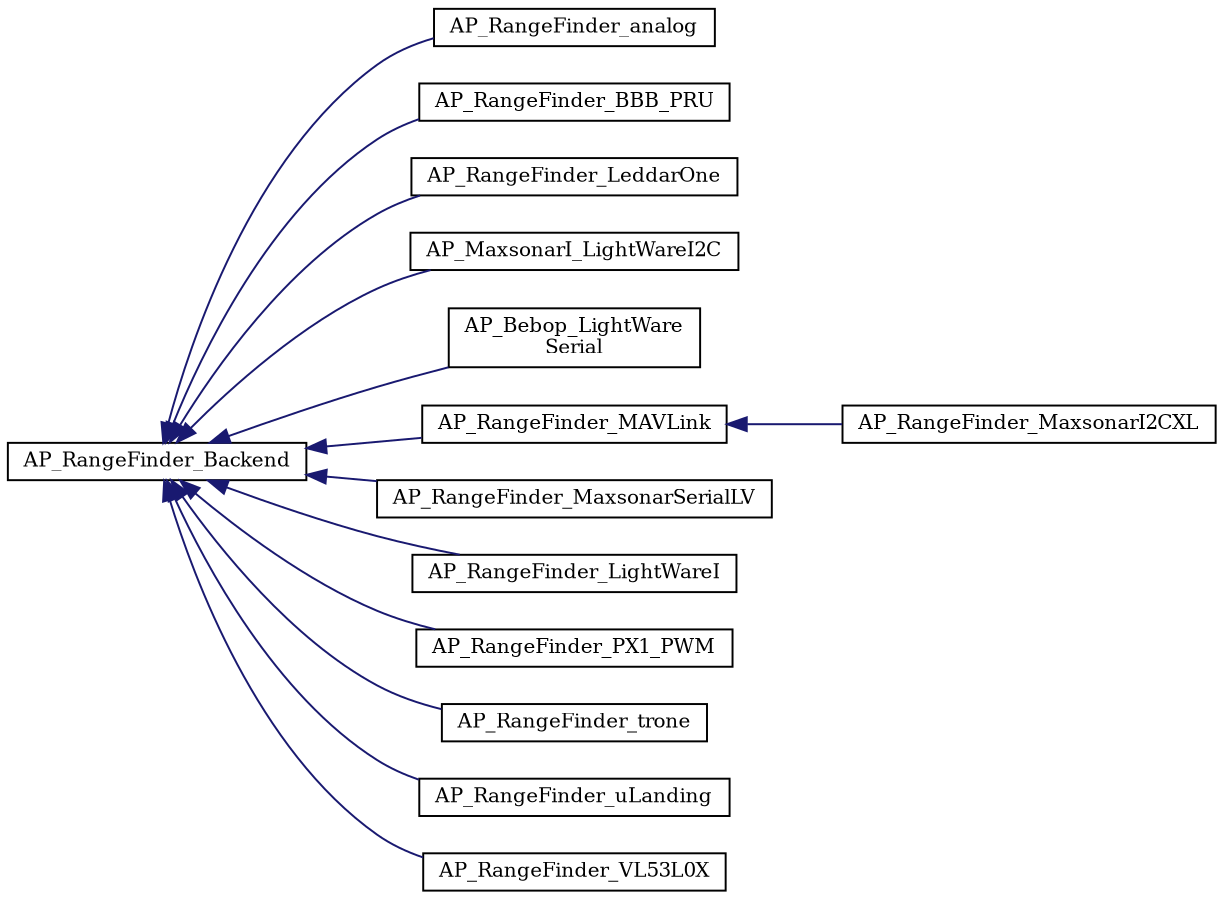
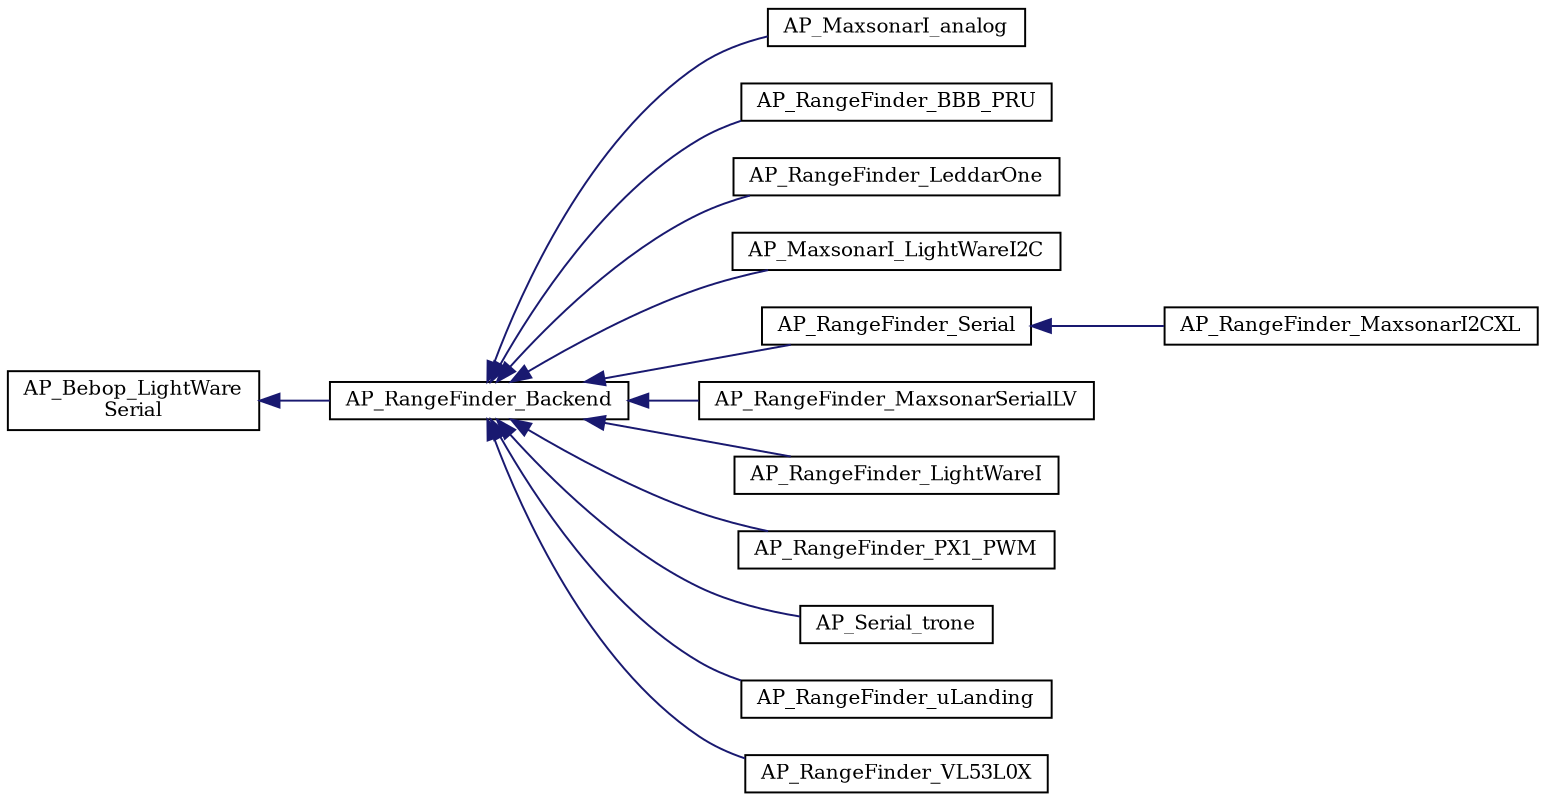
(574, 27) -> (897, 27)
(338, 399) -> (305, 401)
(574, 424) -> (897, 326)
(574, 723) -> (897, 625)
